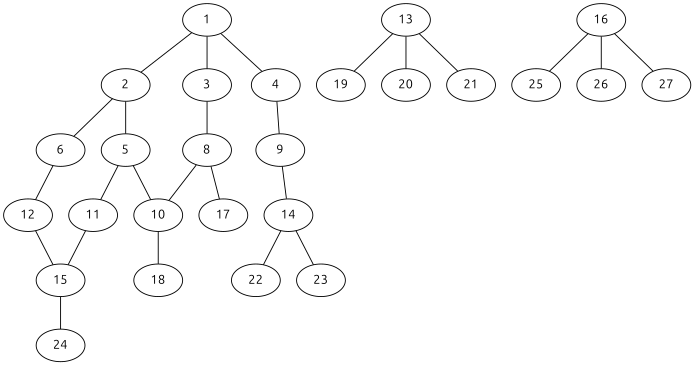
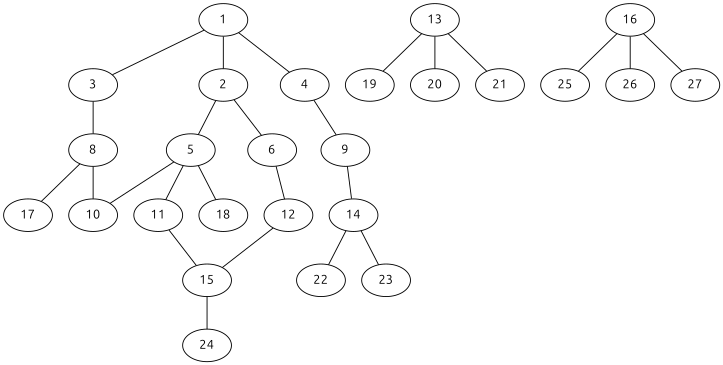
(158, 248) -> (207, 183)
